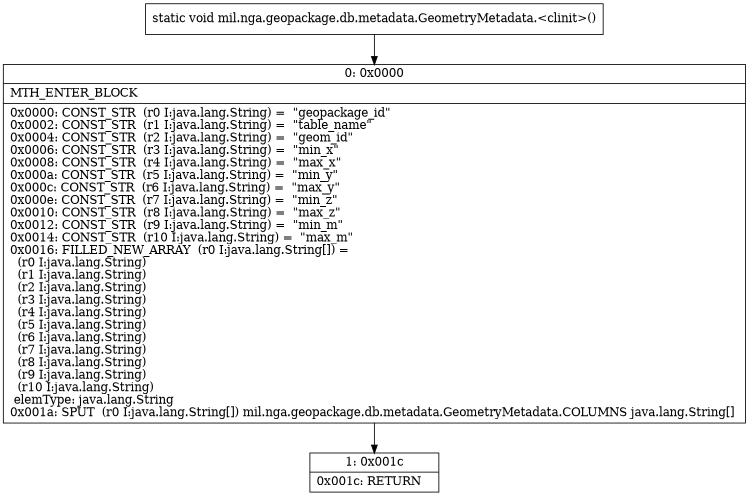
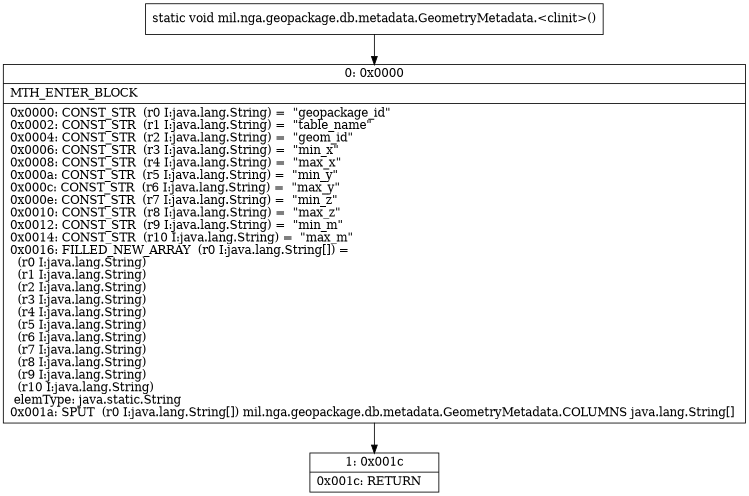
(94, 400) -> (98, 400)
